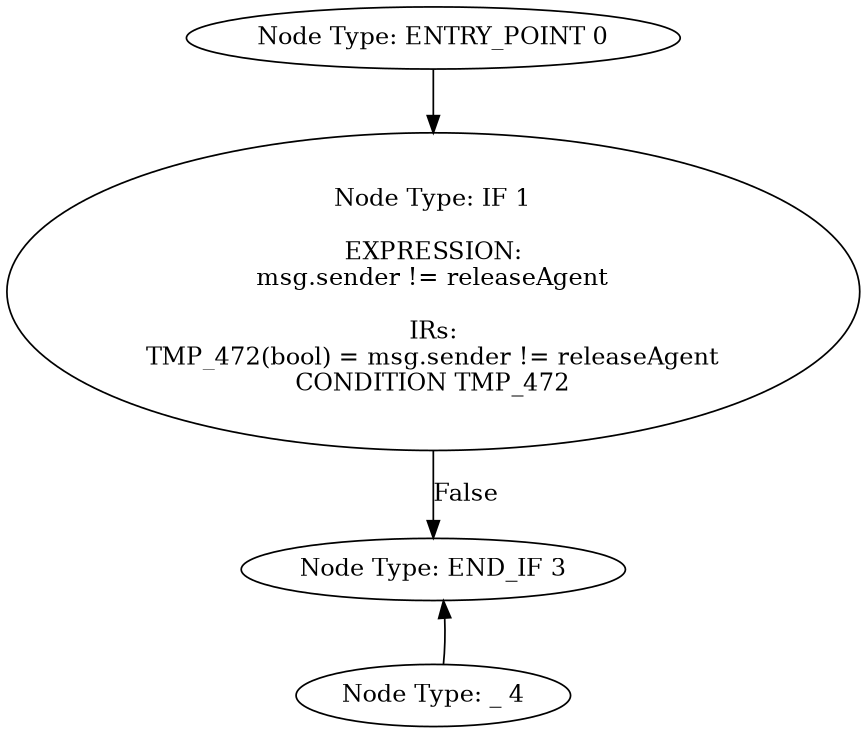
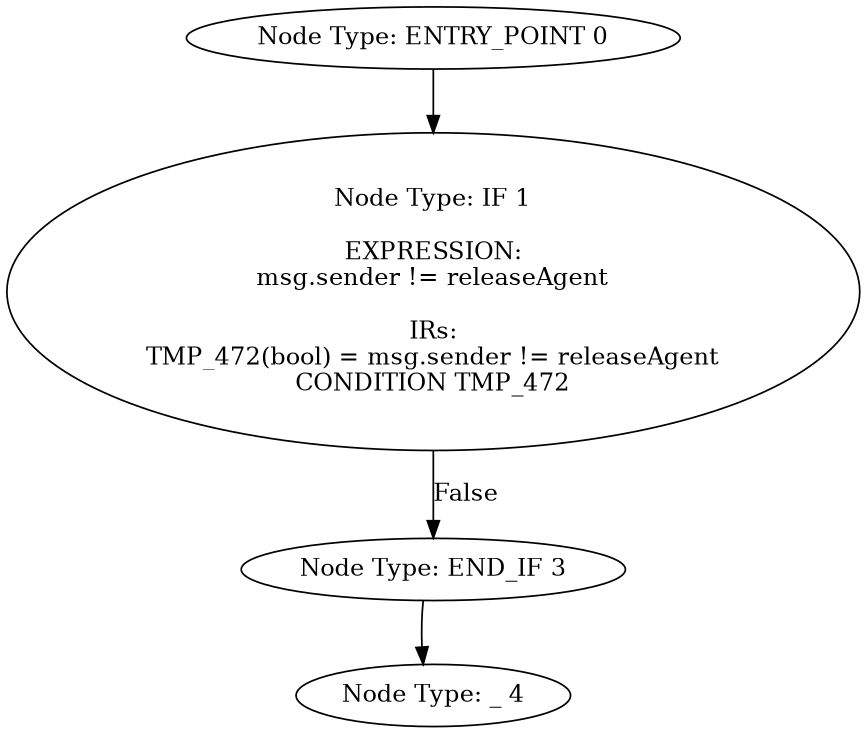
(445, 641) -> (422, 624)
